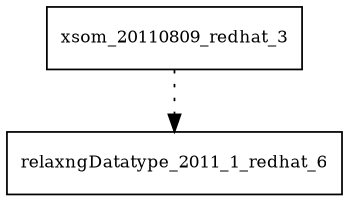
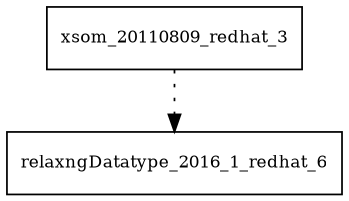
(174, 163) -> (174, 163)
